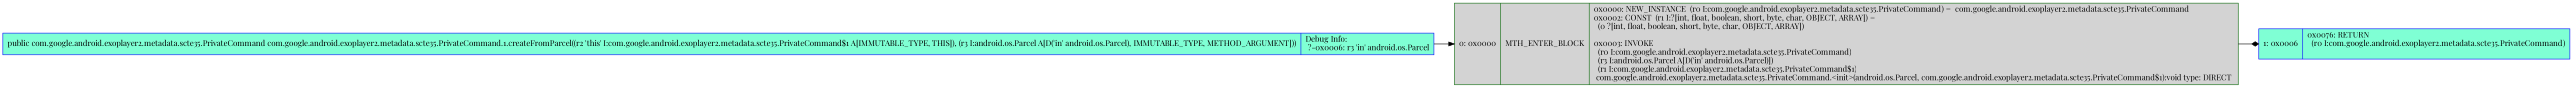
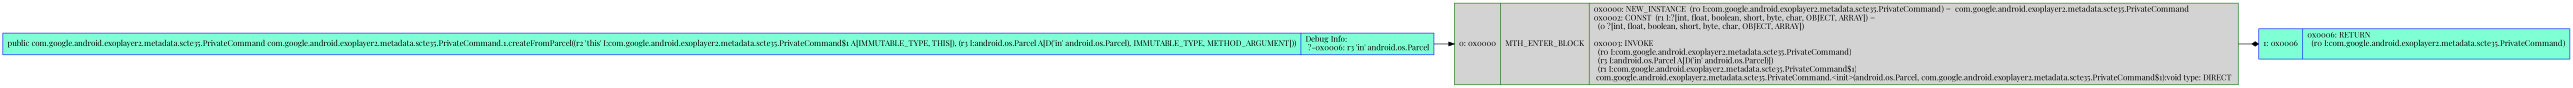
(2340, 35) -> (2341, 35)
